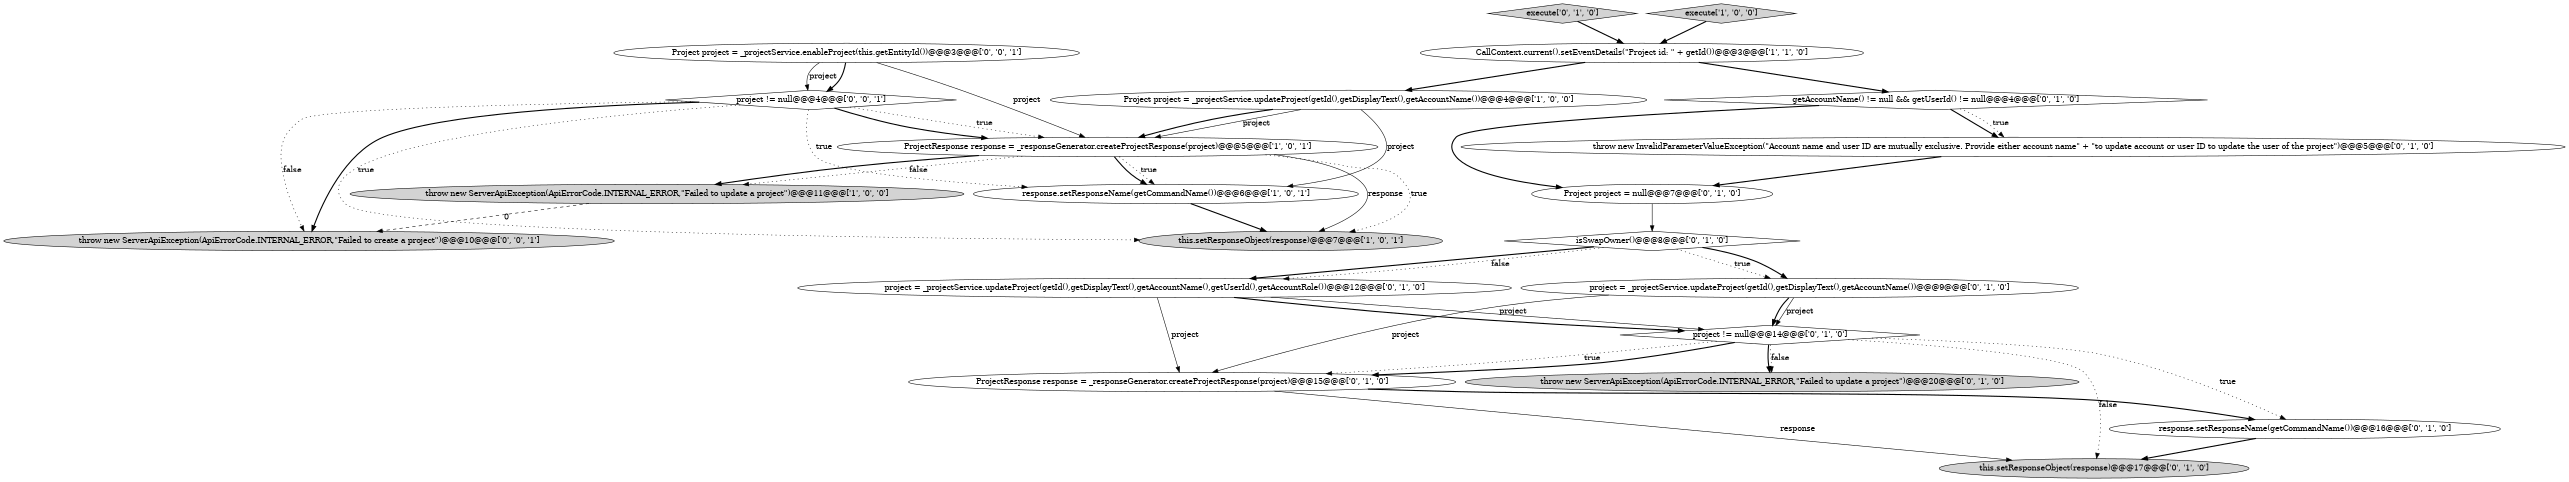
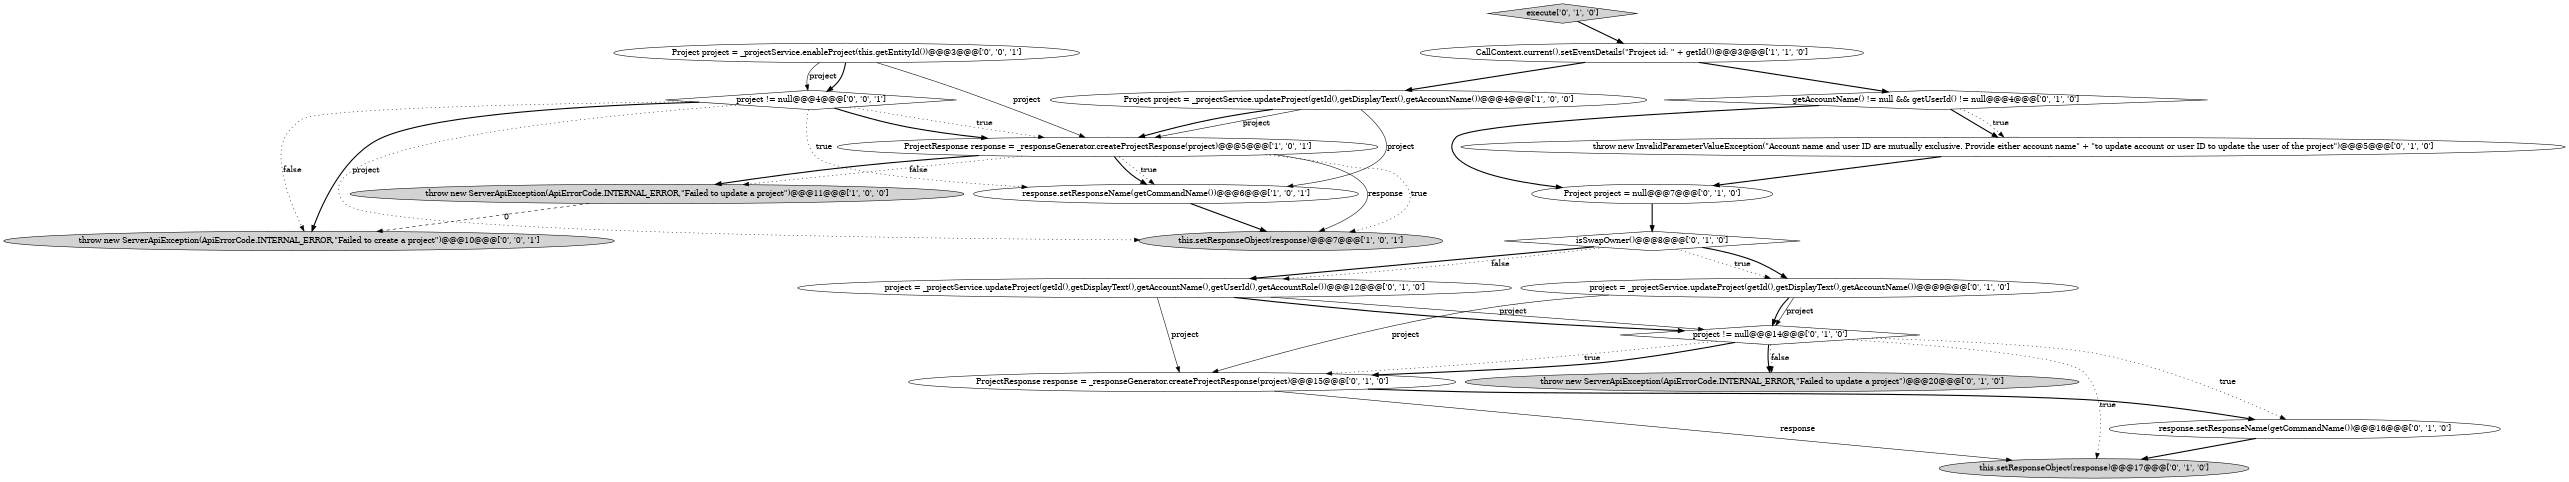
(1721, 14) -> none
(366, 170) -> (366, 170)
(1652, 215) -> (1652, 215)
(2108, 405) -> (2108, 405)
